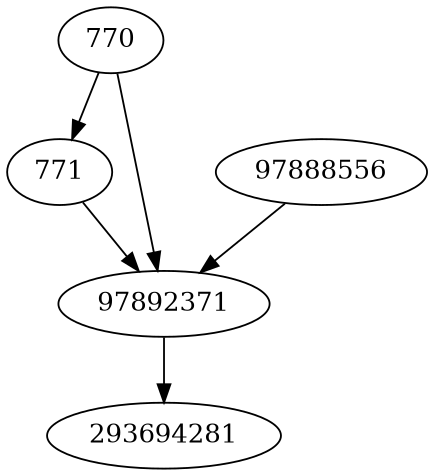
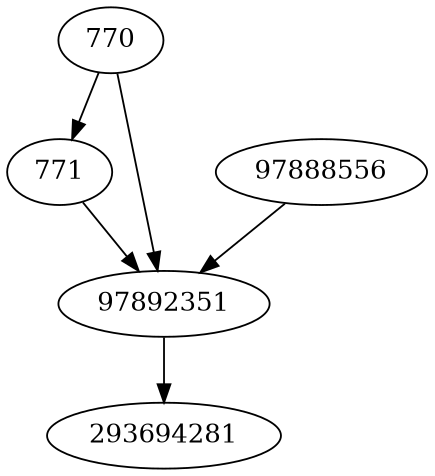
(164, 304) -> (164, 304)
